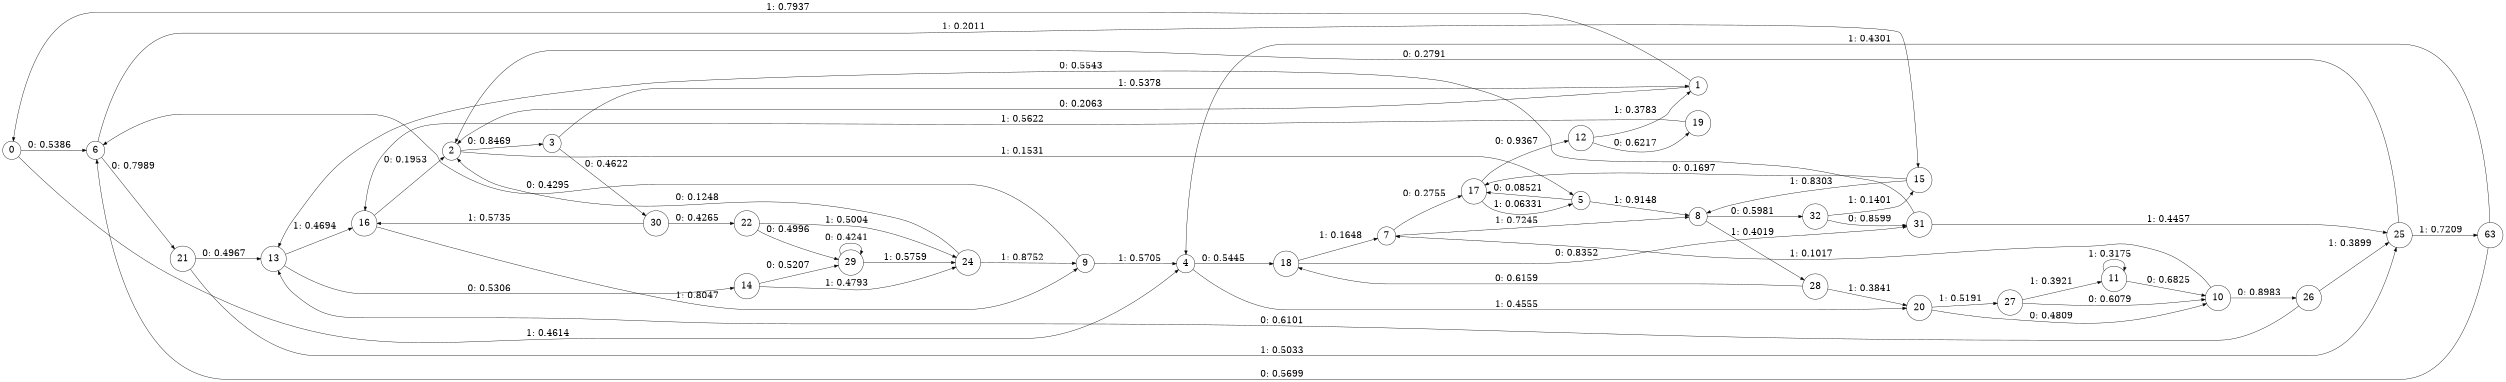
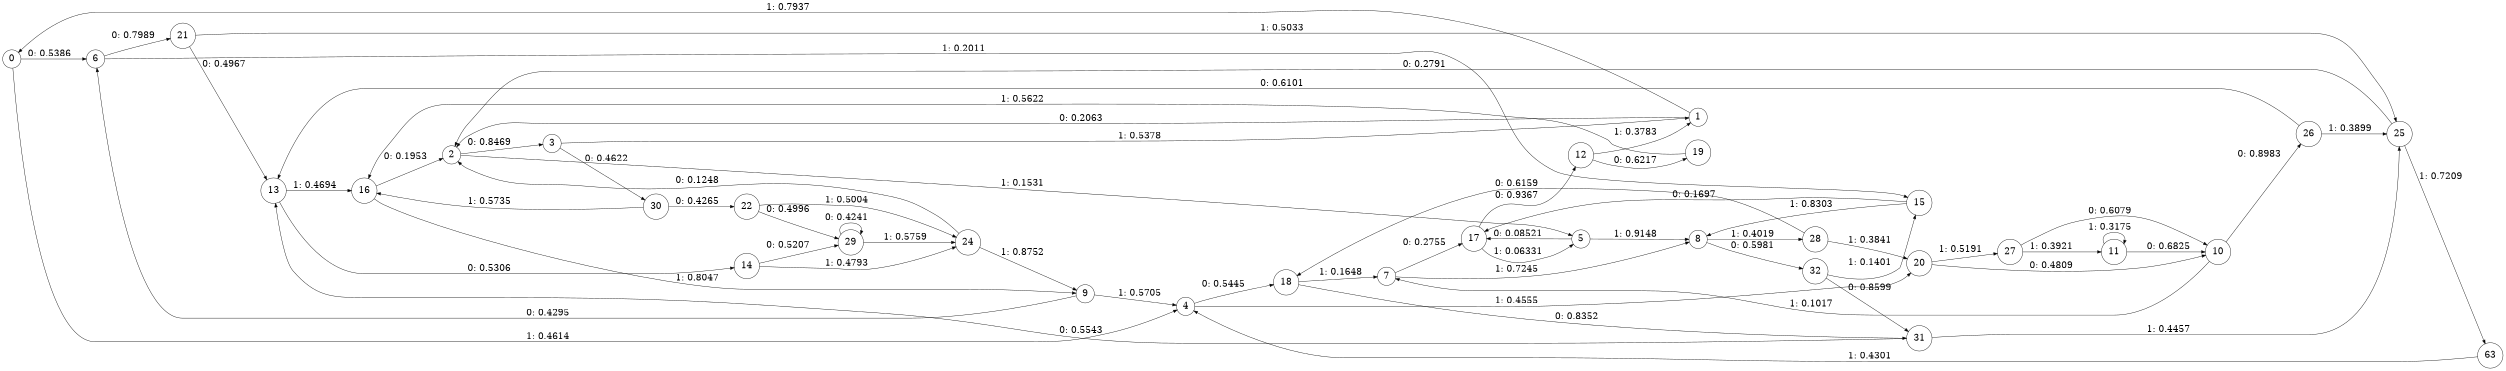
(1263, 379) -> none
